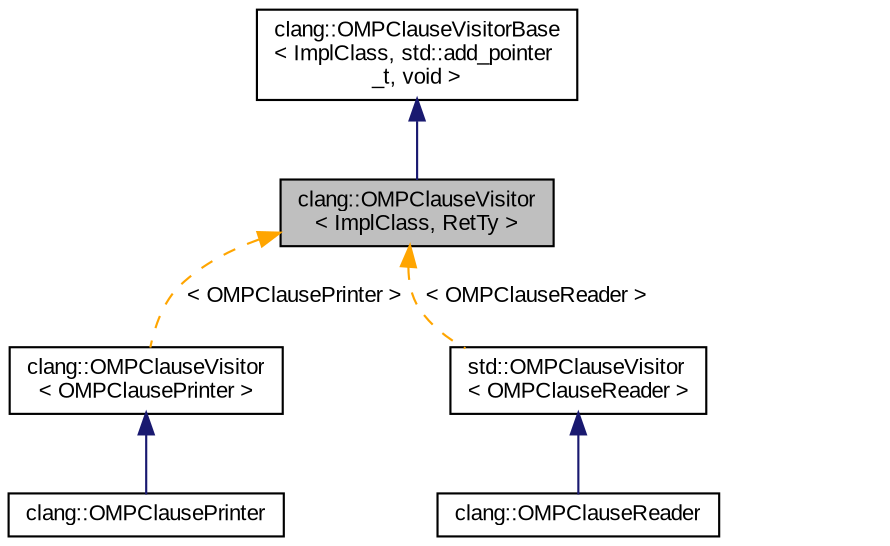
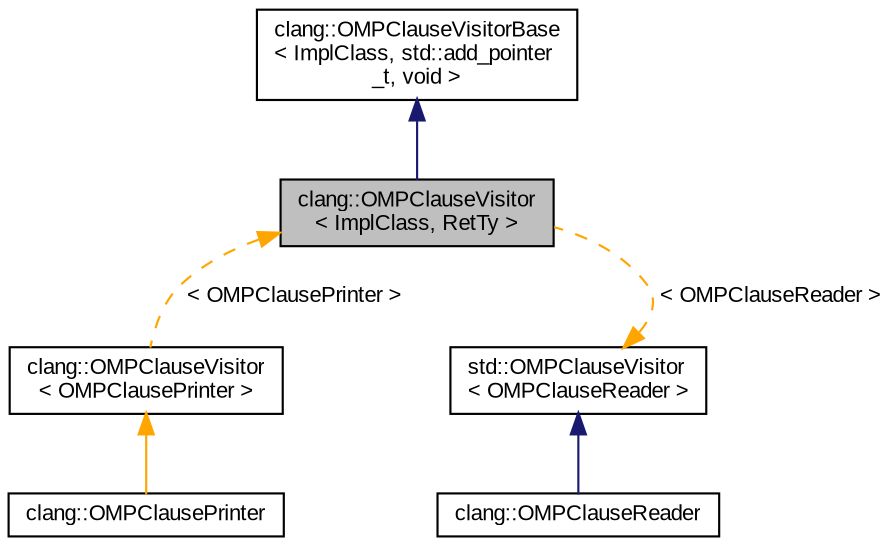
(425, 316) -> (627, 264)
(146, 465) -> (146, 465)
